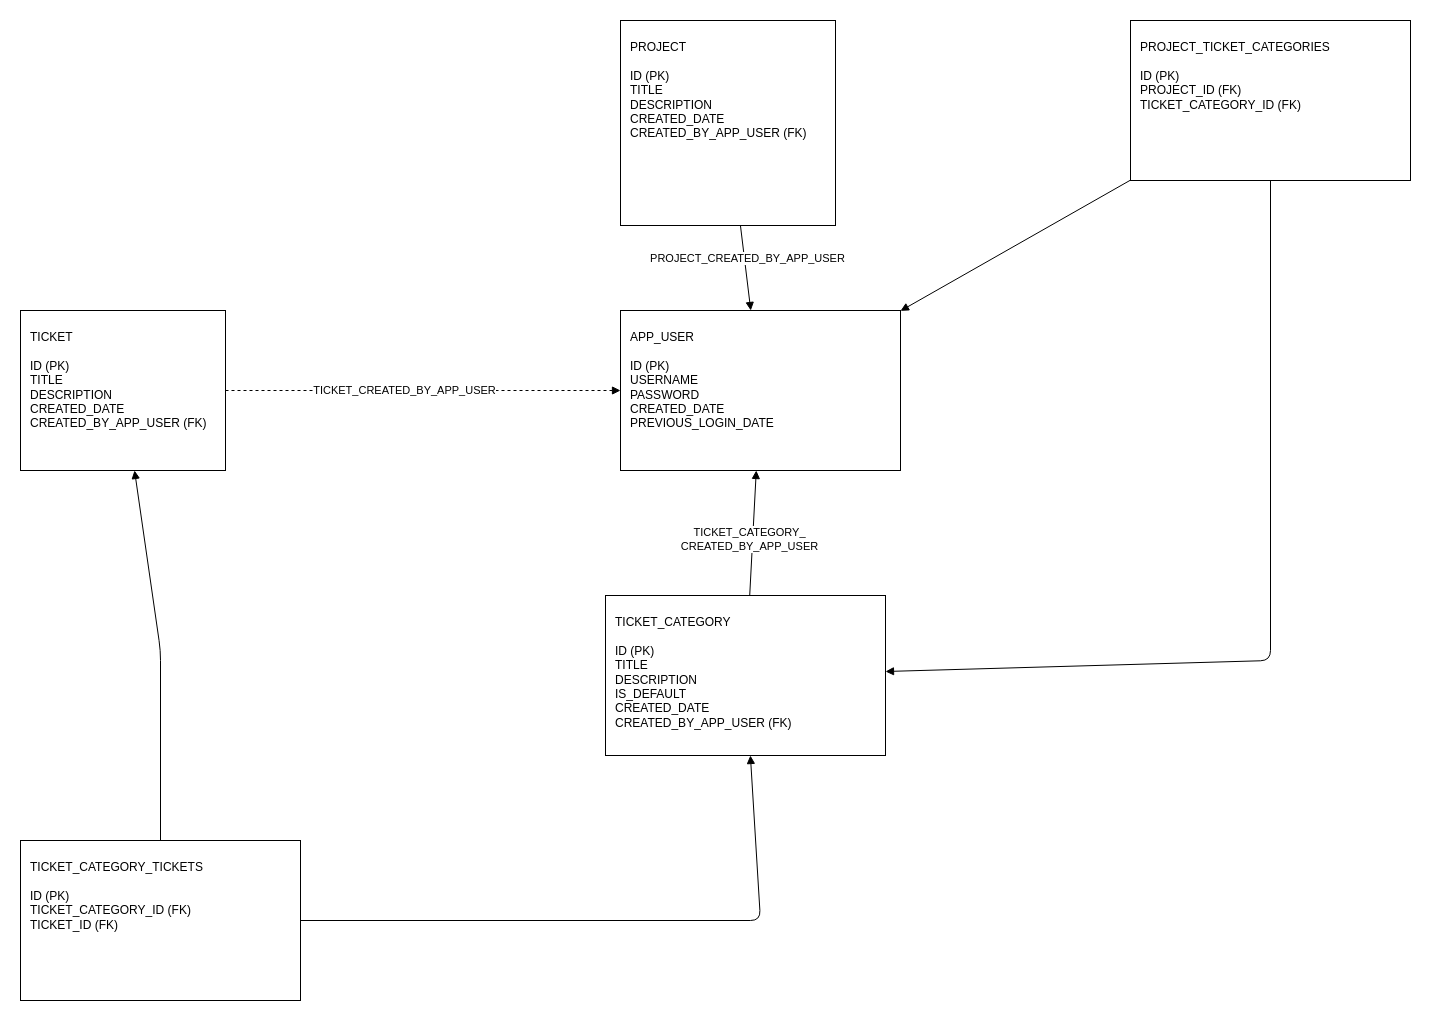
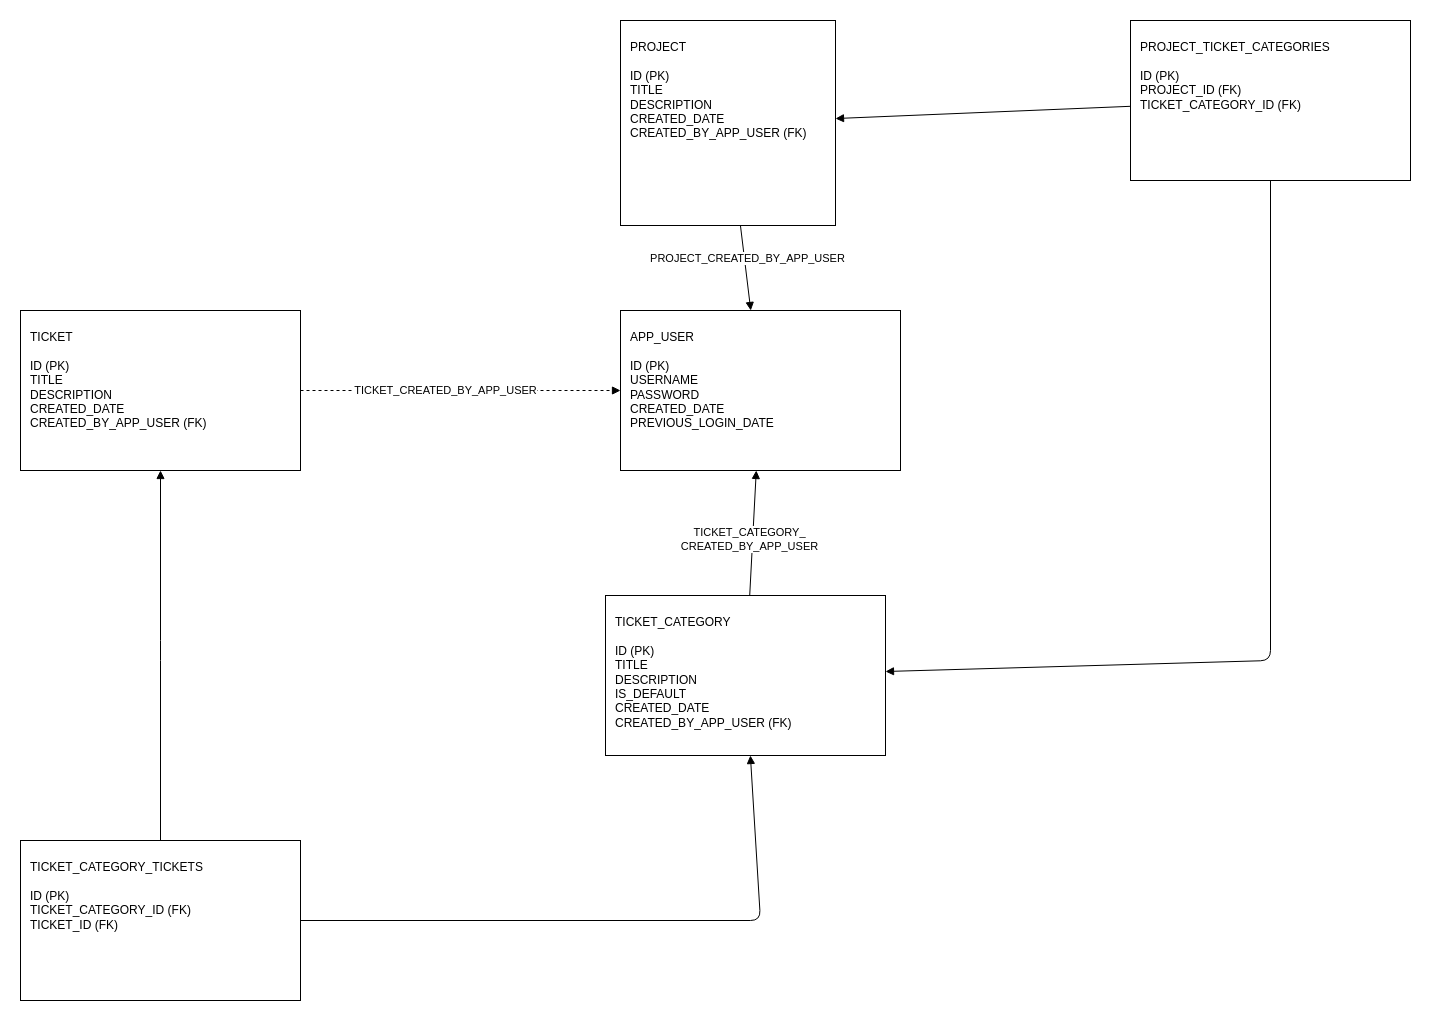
(1019, 243) -> (988, 112)
(123, 391) -> (161, 391)
